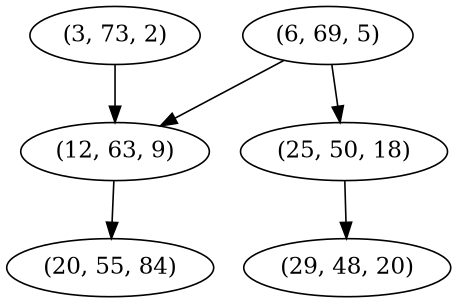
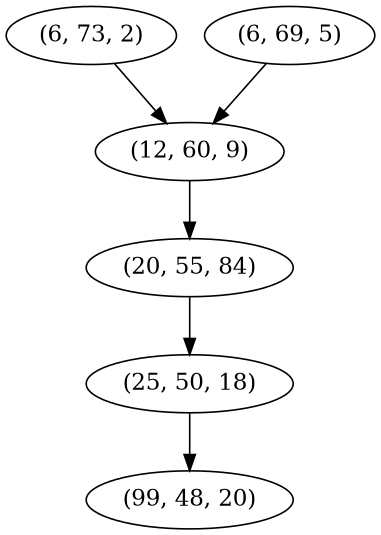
(115, 35) -> (91, 35)
(335, 86) -> (190, 318)
(115, 152) -> (190, 152)
(347, 268) -> (190, 500)
